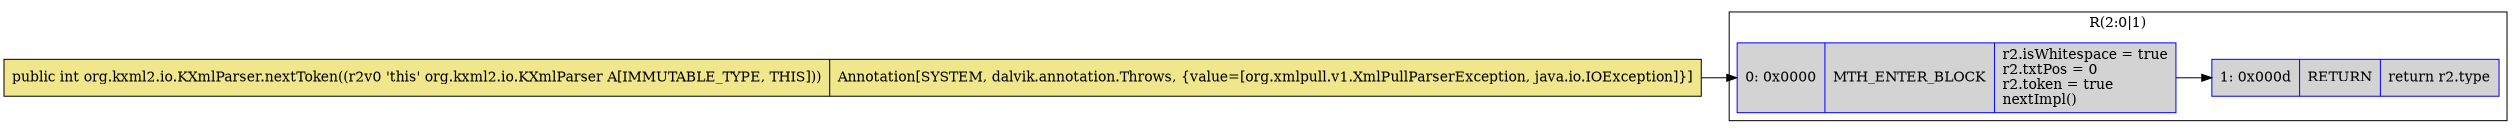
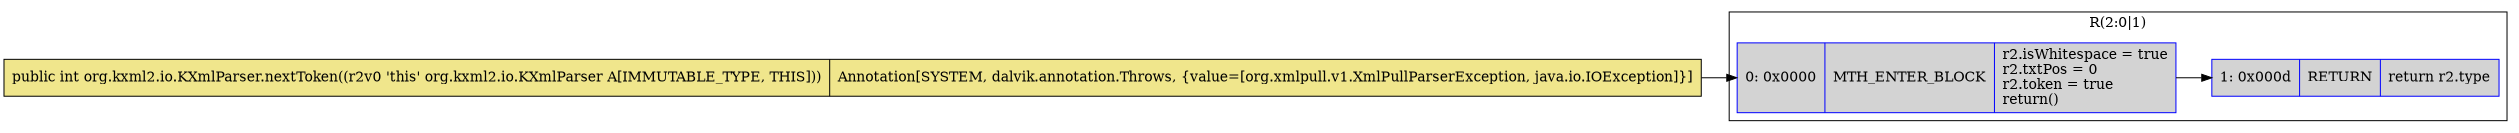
(2040, 100) -> (2031, 100)
